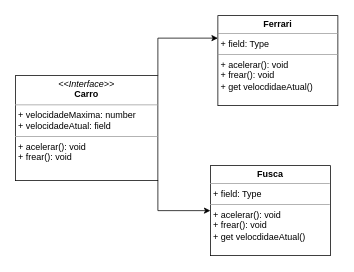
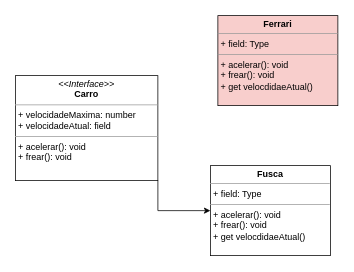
(158, 38) -> none
(278, 60) -> (278, 60)
